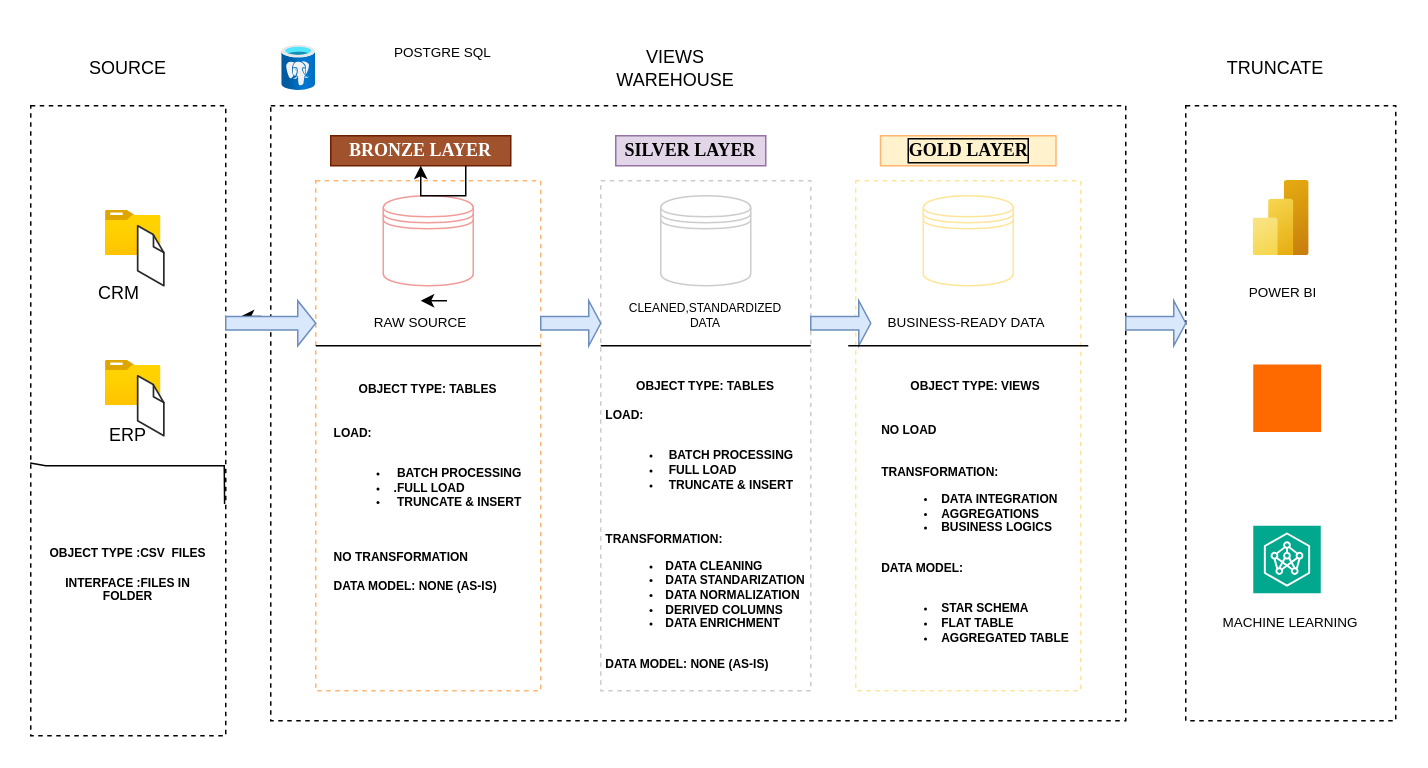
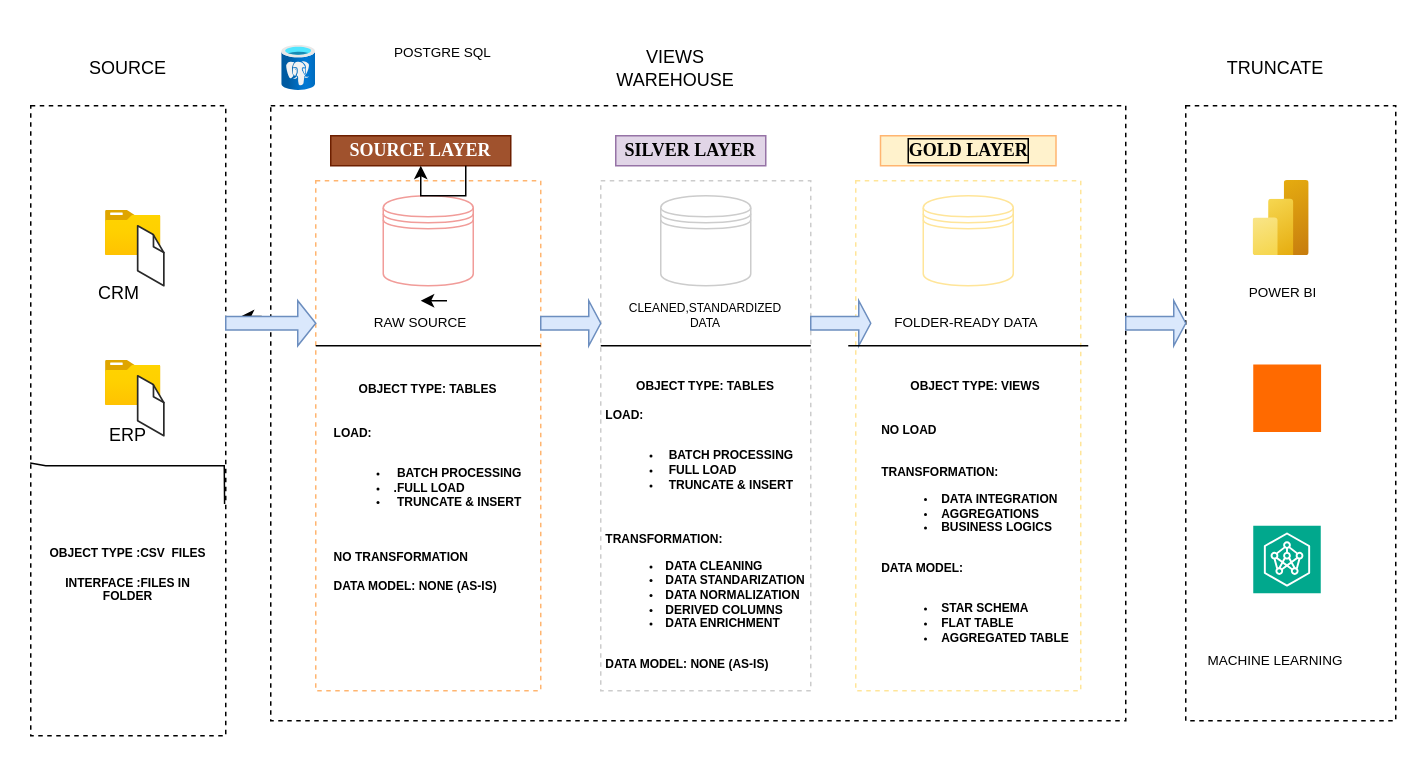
(421, 151) -> (421, 151)
(967, 323) -> (967, 323)
(1291, 623) -> (1276, 661)
